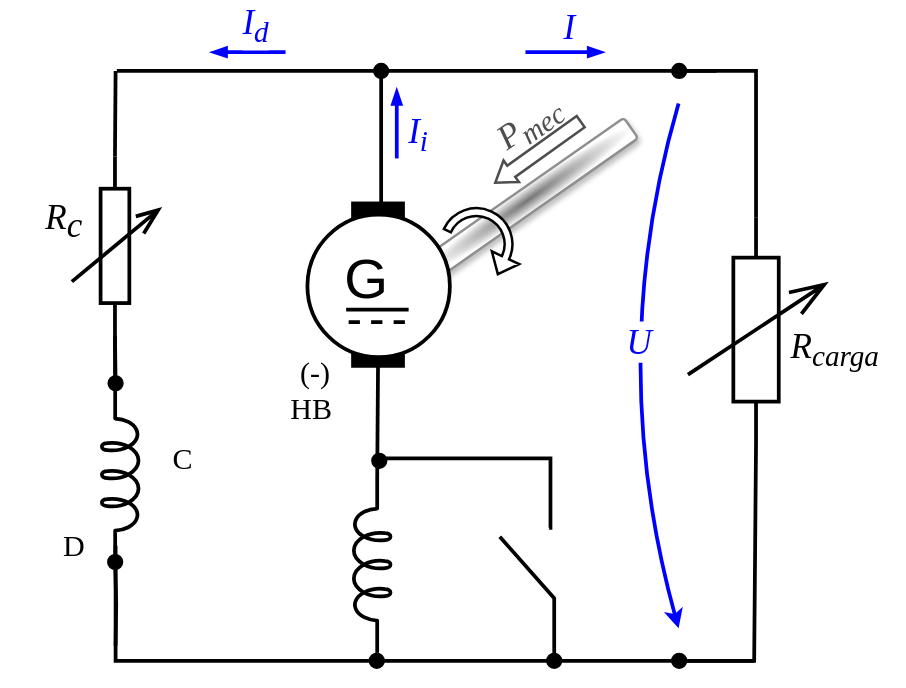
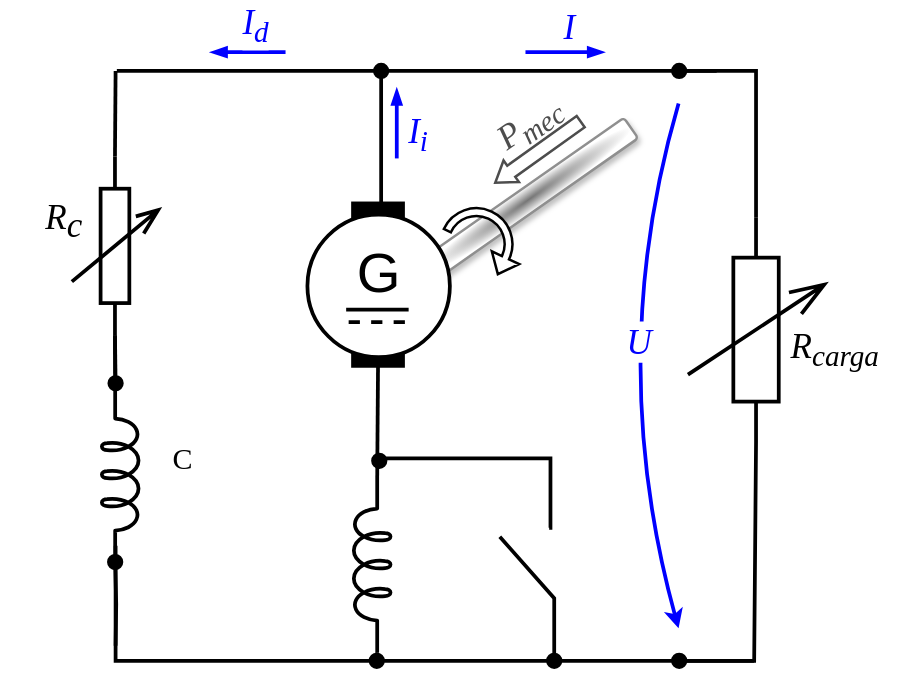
(366, 278) -> (379, 272)
(316, 390) -> none
(74, 547) -> none
